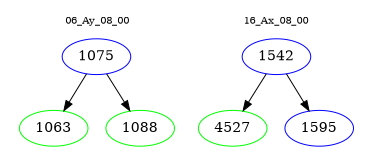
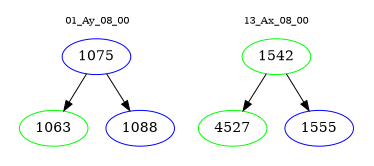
(97, 21) -> (97, 21)
(276, 21) -> (276, 21)
(276, 57) -> (276, 57)
(140, 128) -> (140, 128)
(319, 128) -> (319, 128)
